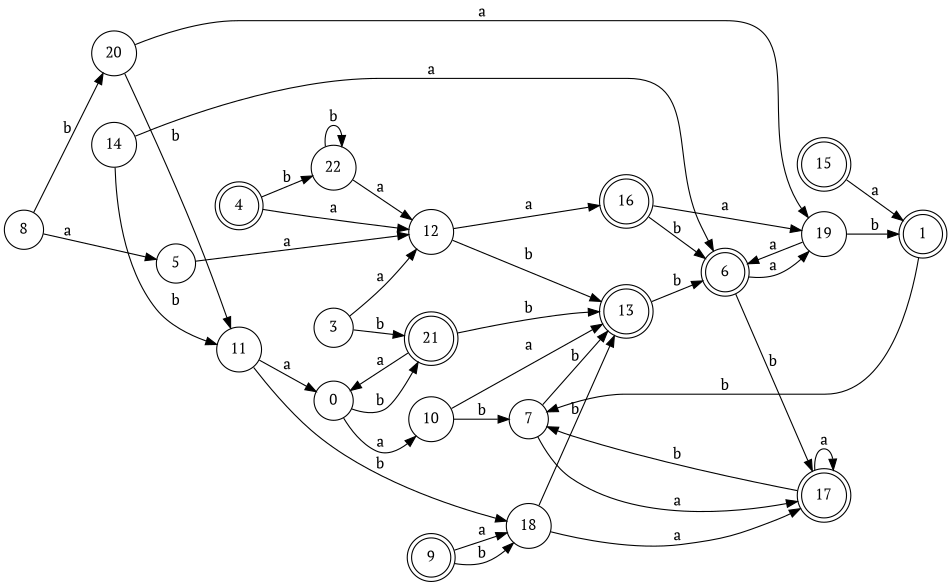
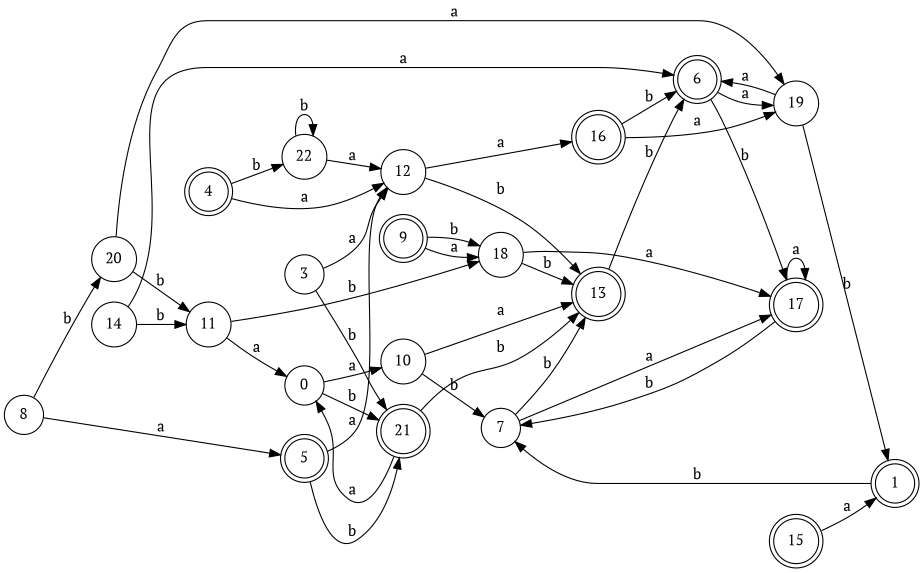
(176, 264) -> (304, 458)
none -> (356, 540)
